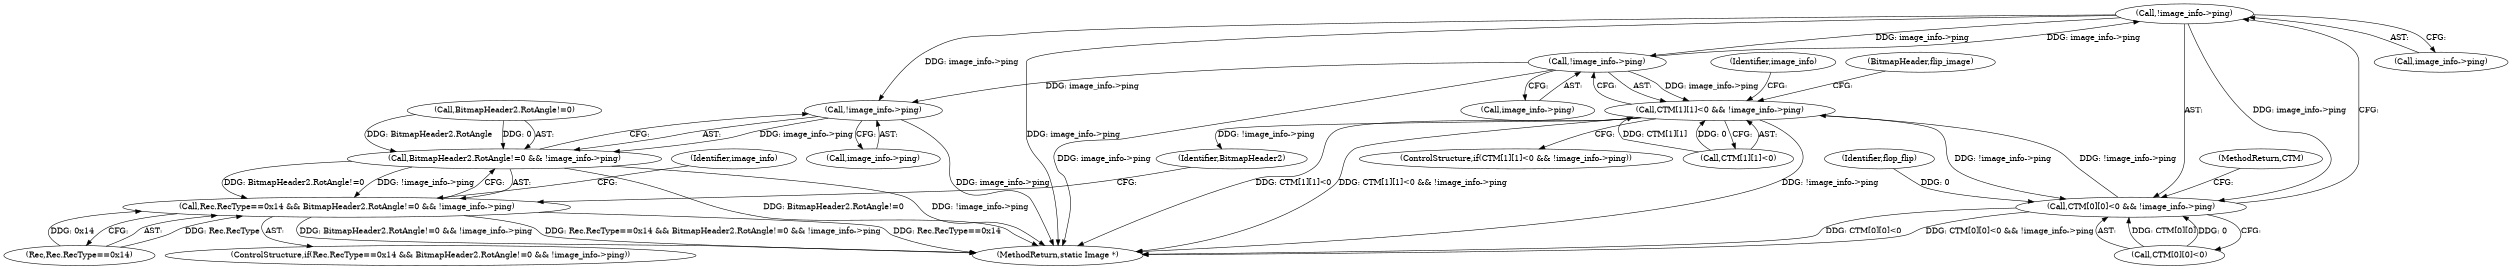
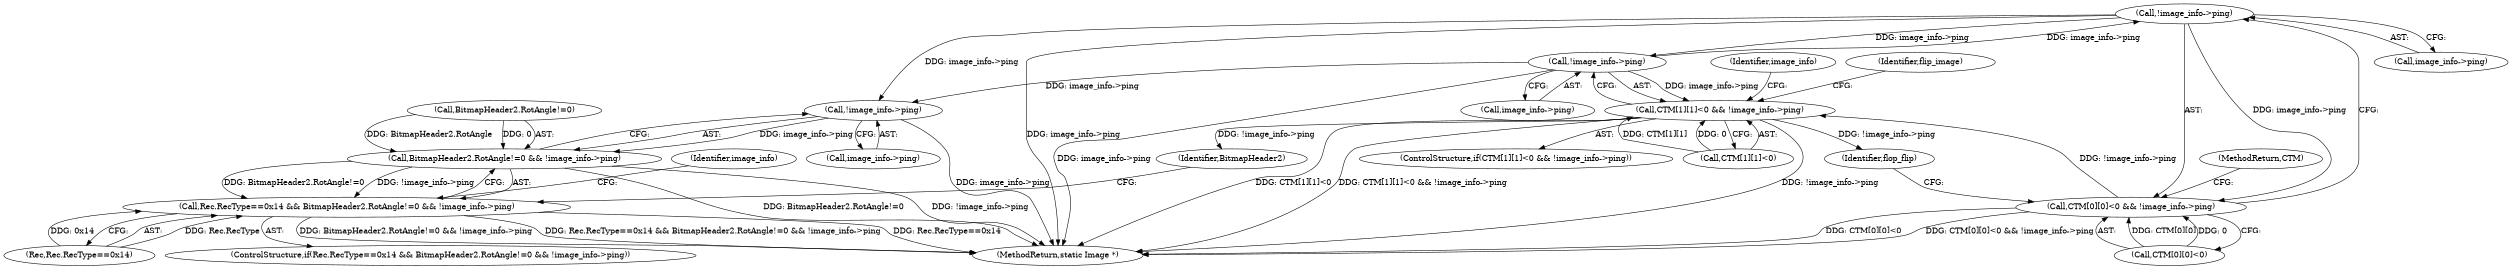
(1921, 62) -> (1921, 62)
(1606, 135) -> (1606, 135)
(1946, 145) -> (1816, 130)
(1935, 183) -> (1935, 183)
